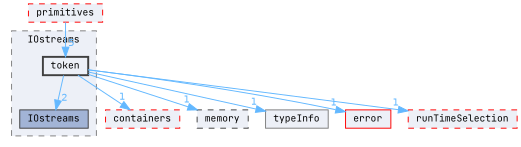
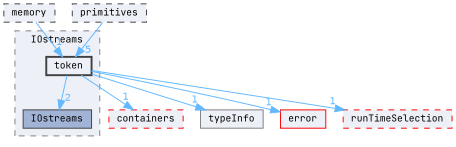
(66, 13) -> (109, 13)
(138, 91) -> (47, 37)
